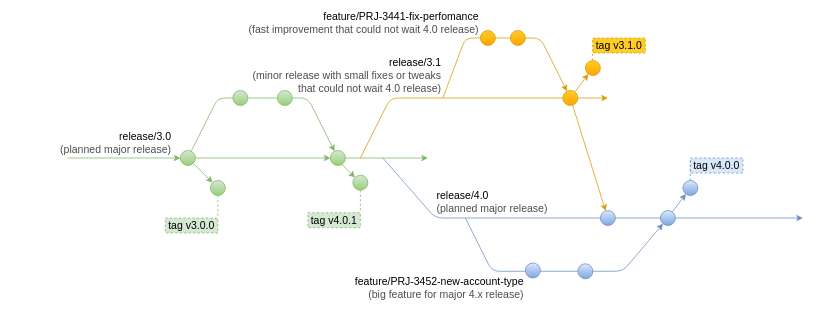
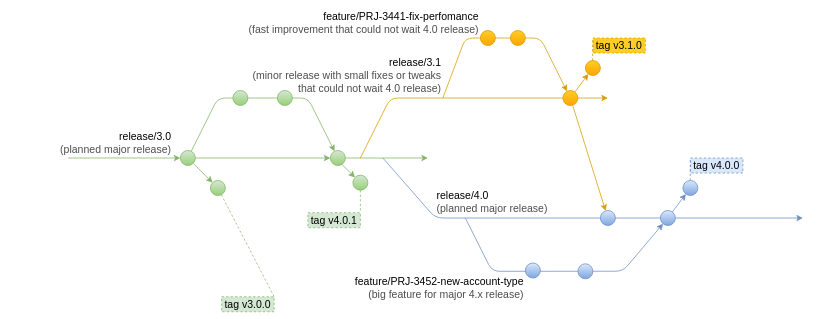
(192, 225) -> (248, 304)
